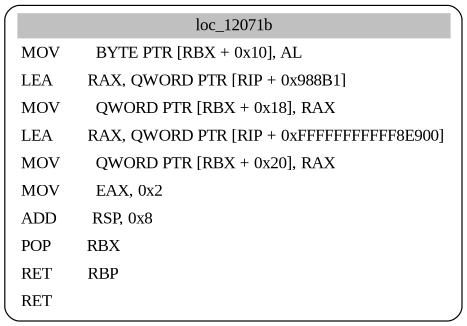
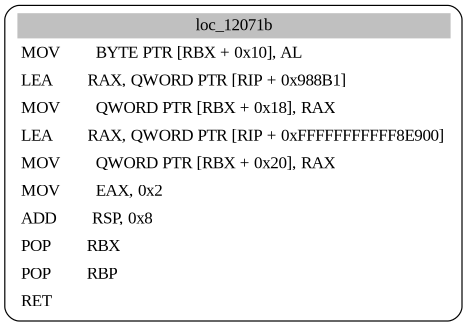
(70, 274) -> (70, 274)
